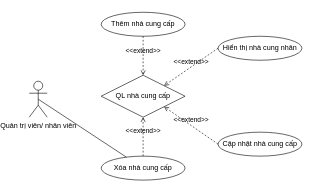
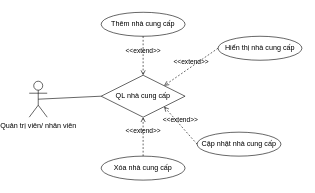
(260, 48) -> (260, 48)
(84, 130) -> (70, 98)
(260, 144) -> (239, 144)
